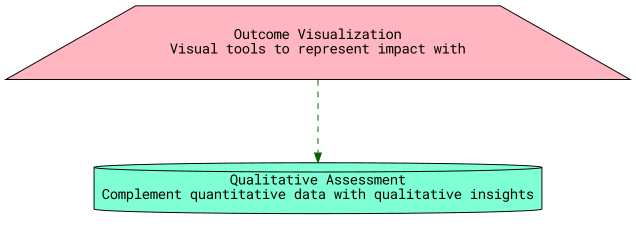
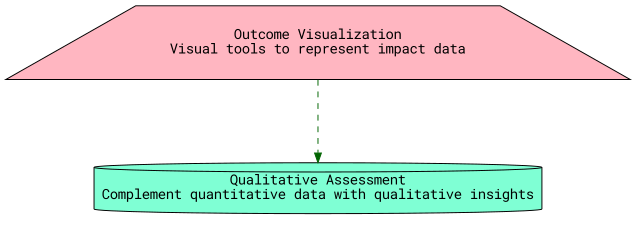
(318, 43) -> (318, 43)
